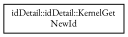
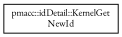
(64, 19) -> (61, 19)
